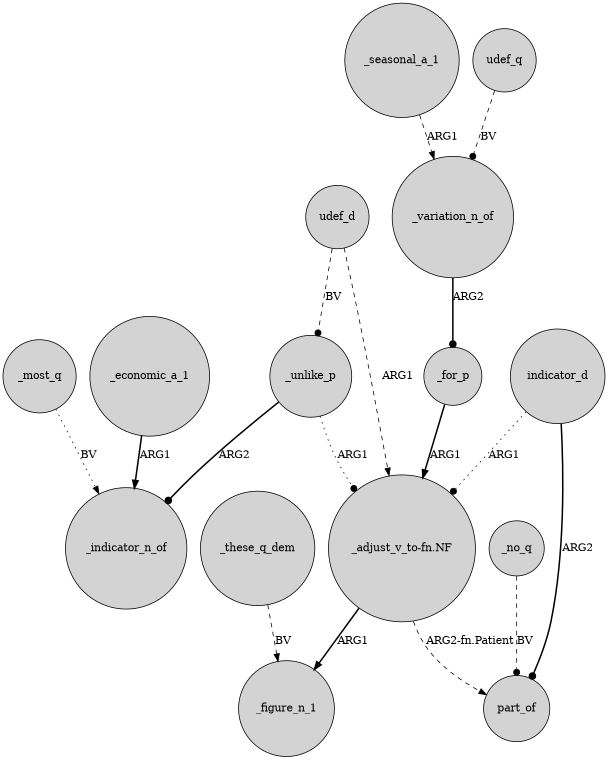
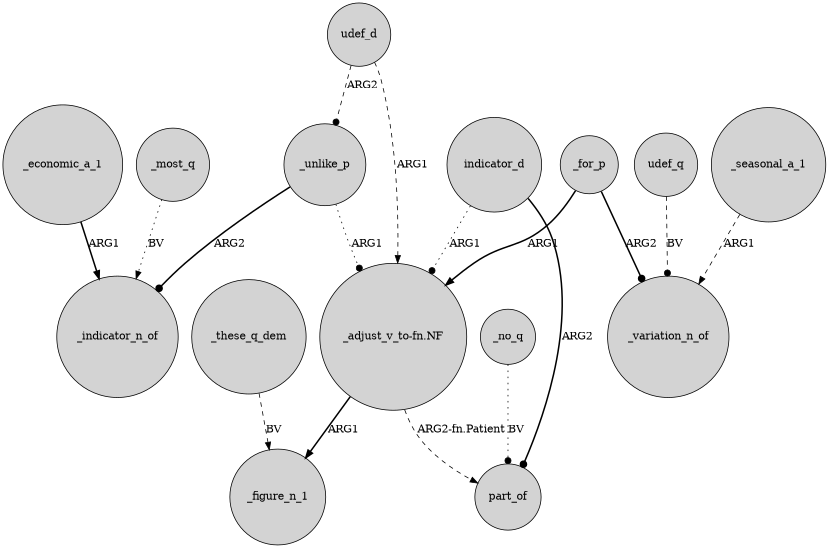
(333, 297) -> (362, 86)
(453, 309) -> (621, 233)
(517, 622) -> (508, 411)
